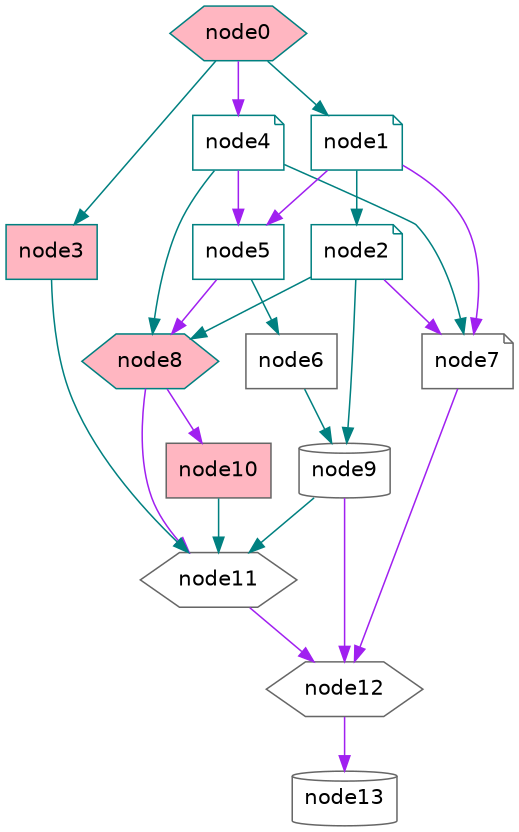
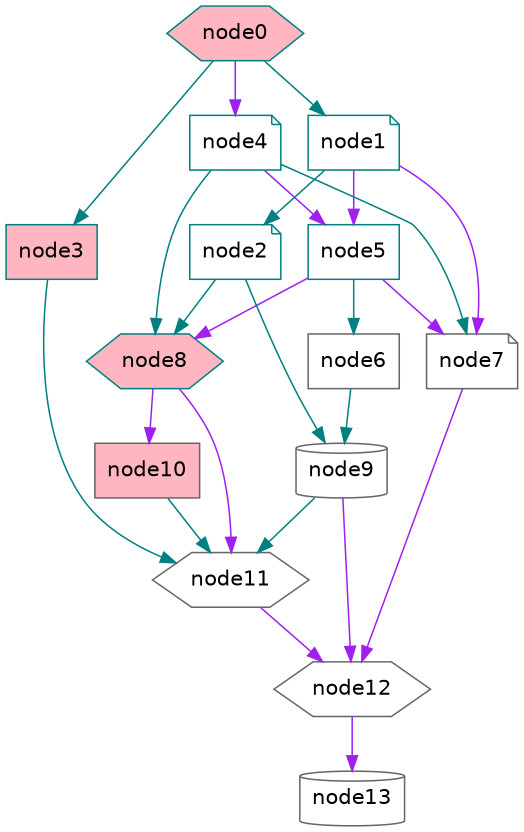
(407, 302) -> (407, 302)
